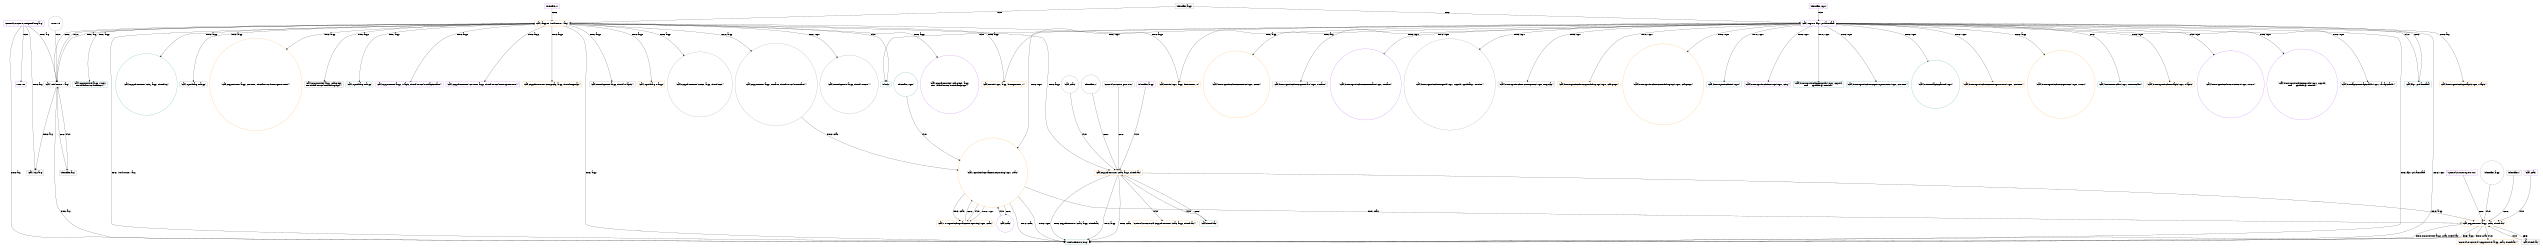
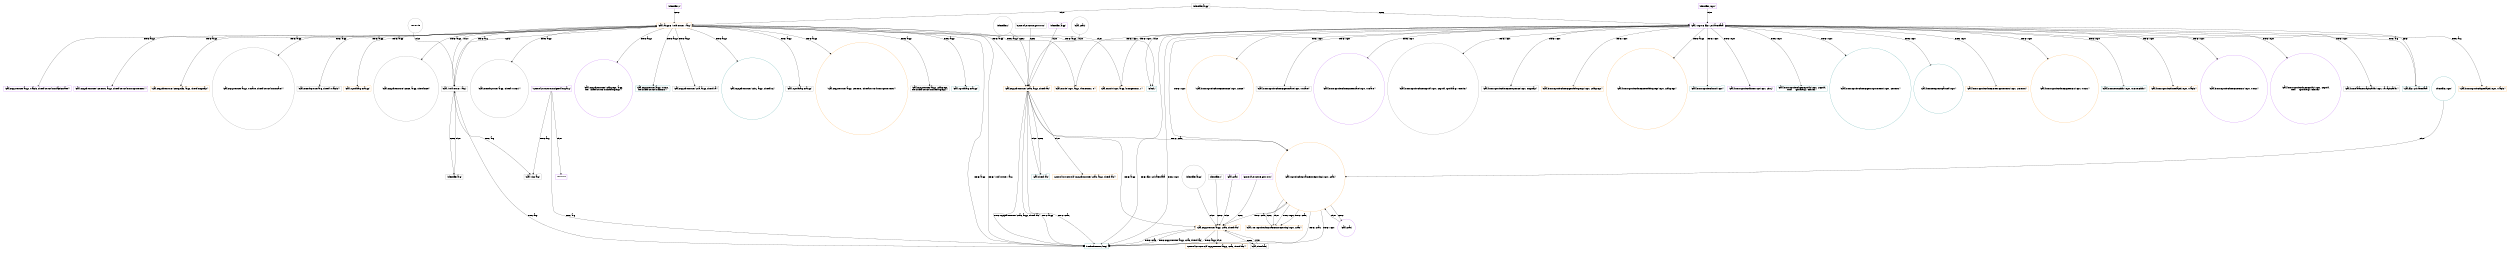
(814, 35) -> (546, 39)
(1271, 35) -> (1132, 39)
(1329, 35) -> (1317, 39)
(1724, 35) -> (1698, 39)
(2021, 35) -> (2027, 39)
(2092, 35) -> (2094, 39)
(2195, 35) -> (2199, 39)
(2407, 35) -> (2393, 39)
(48, 50) -> none
(612, 84) -> (319, 89)
(1878, 84) -> (1870, 89)
(1936, 84) -> (1939, 89)
(2368, 84) -> (2372, 89)
none -> (696, 89)
(875, 154) -> (1138, 138)
